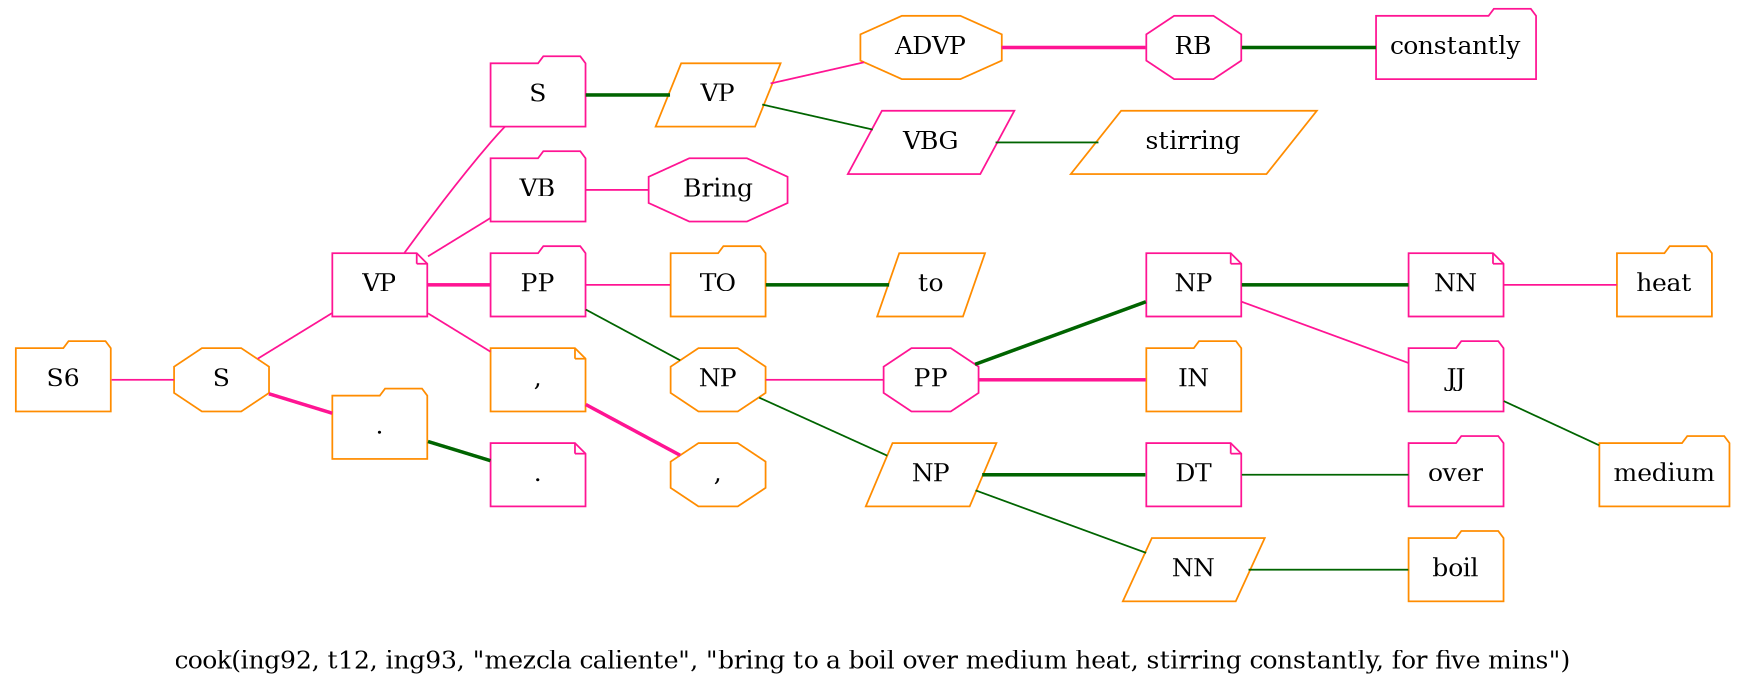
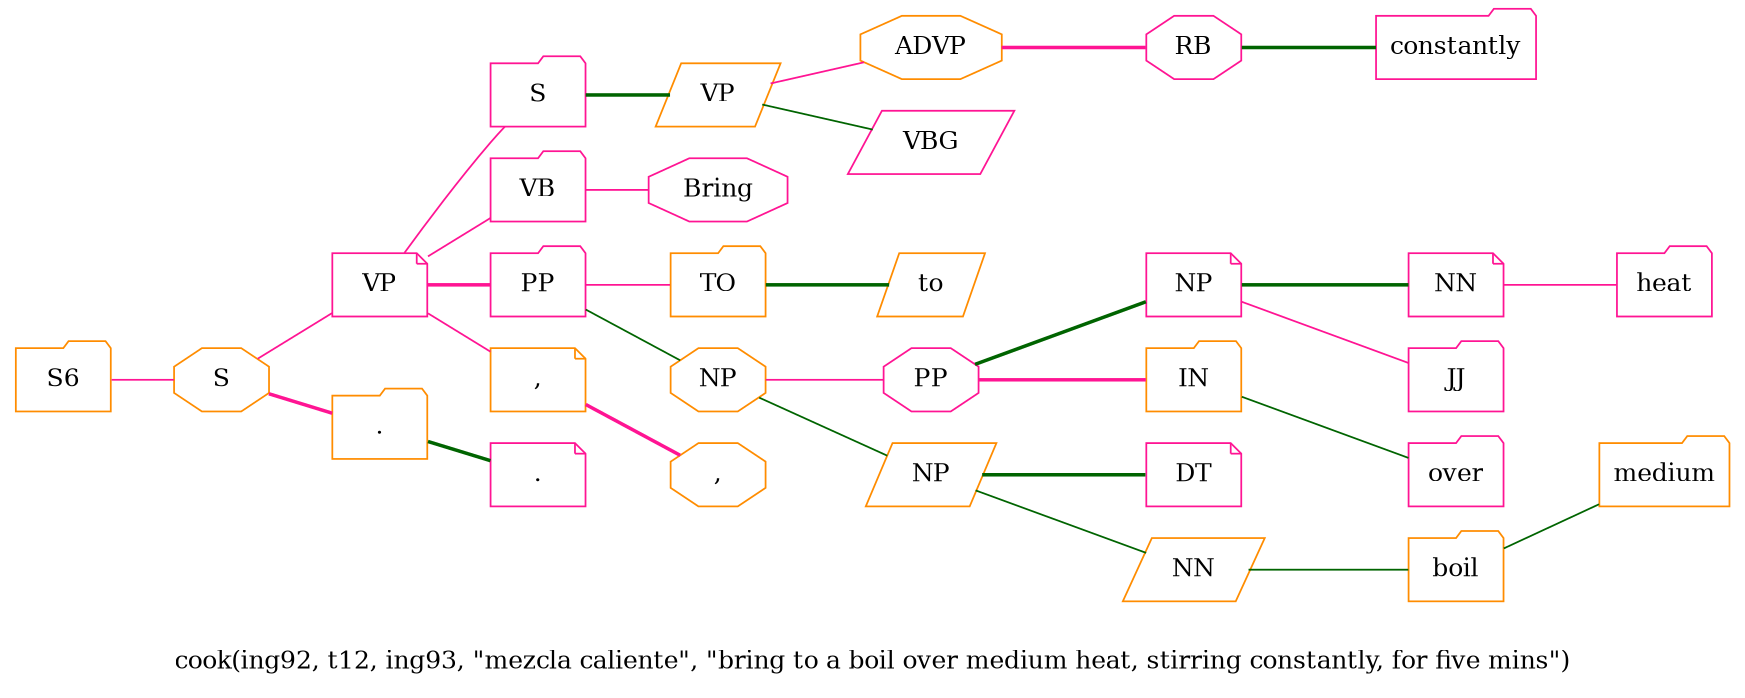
(1194, 142) -> none
(1664, 285) -> (1664, 285)
(1551, 423) -> (1551, 526)
(1325, 475) -> (1325, 427)
